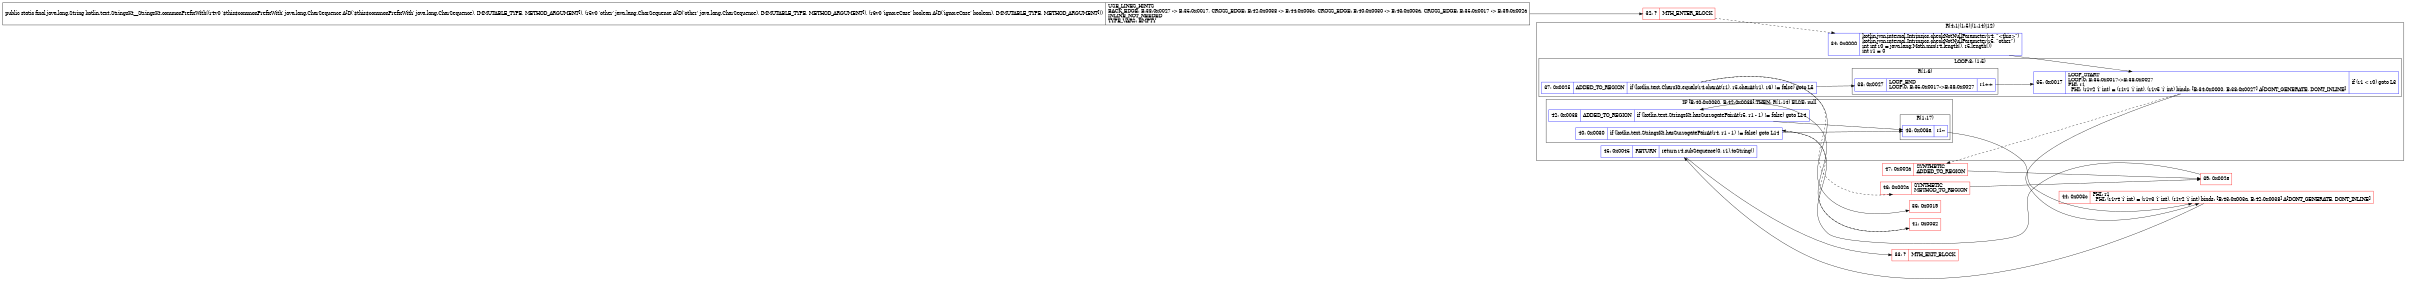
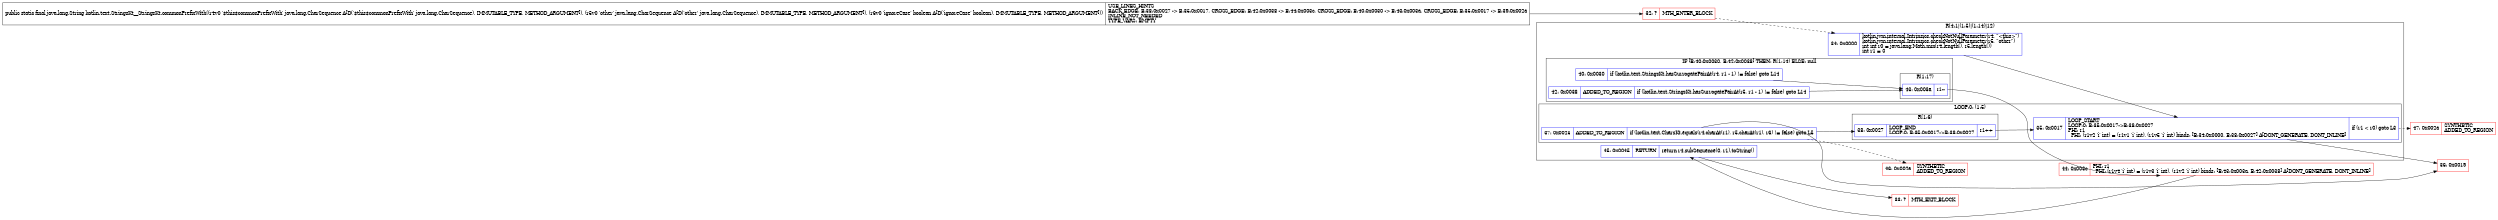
(1970, 62) -> (1970, 108)
(2033, 165) -> (2360, 151)
(2216, 179) -> none
(1941, 190) -> (1941, 172)
(1925, 224) -> none
